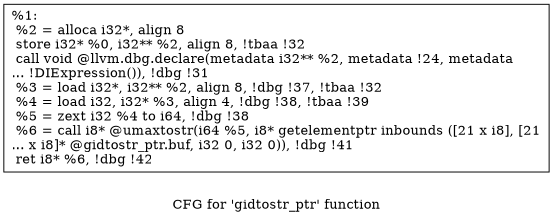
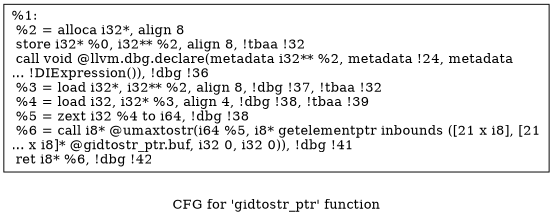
(111, 73) -> (111, 73)
